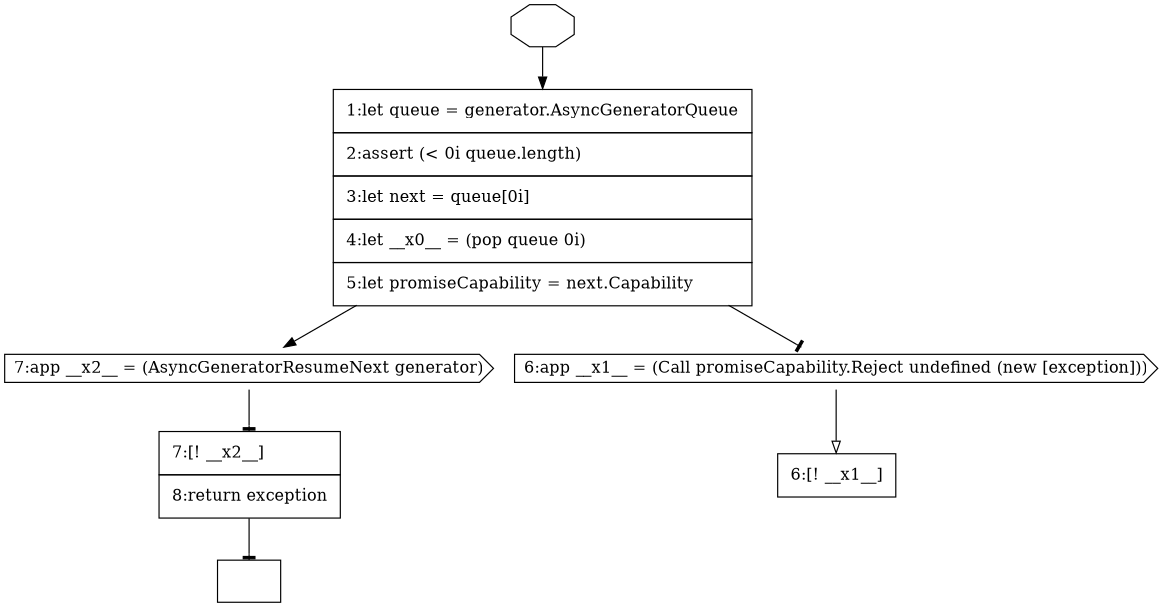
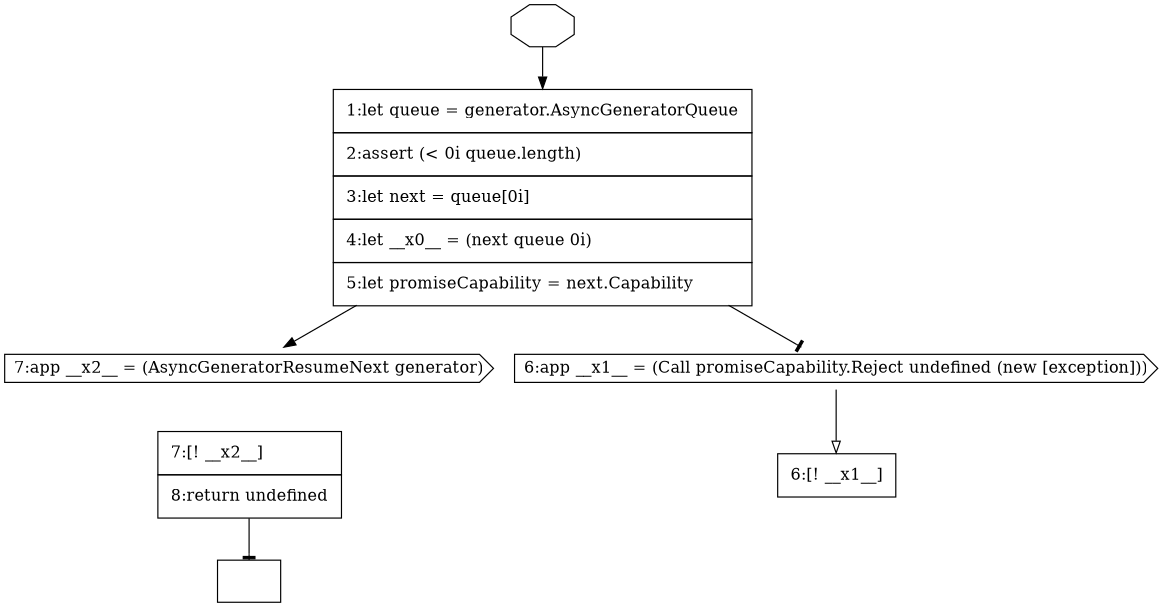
(466, 240) -> (470, 240)
(249, 407) -> none
(250, 496) -> (250, 496)
